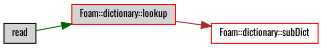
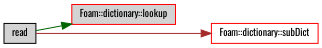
(189, 23) -> (119, 33)
